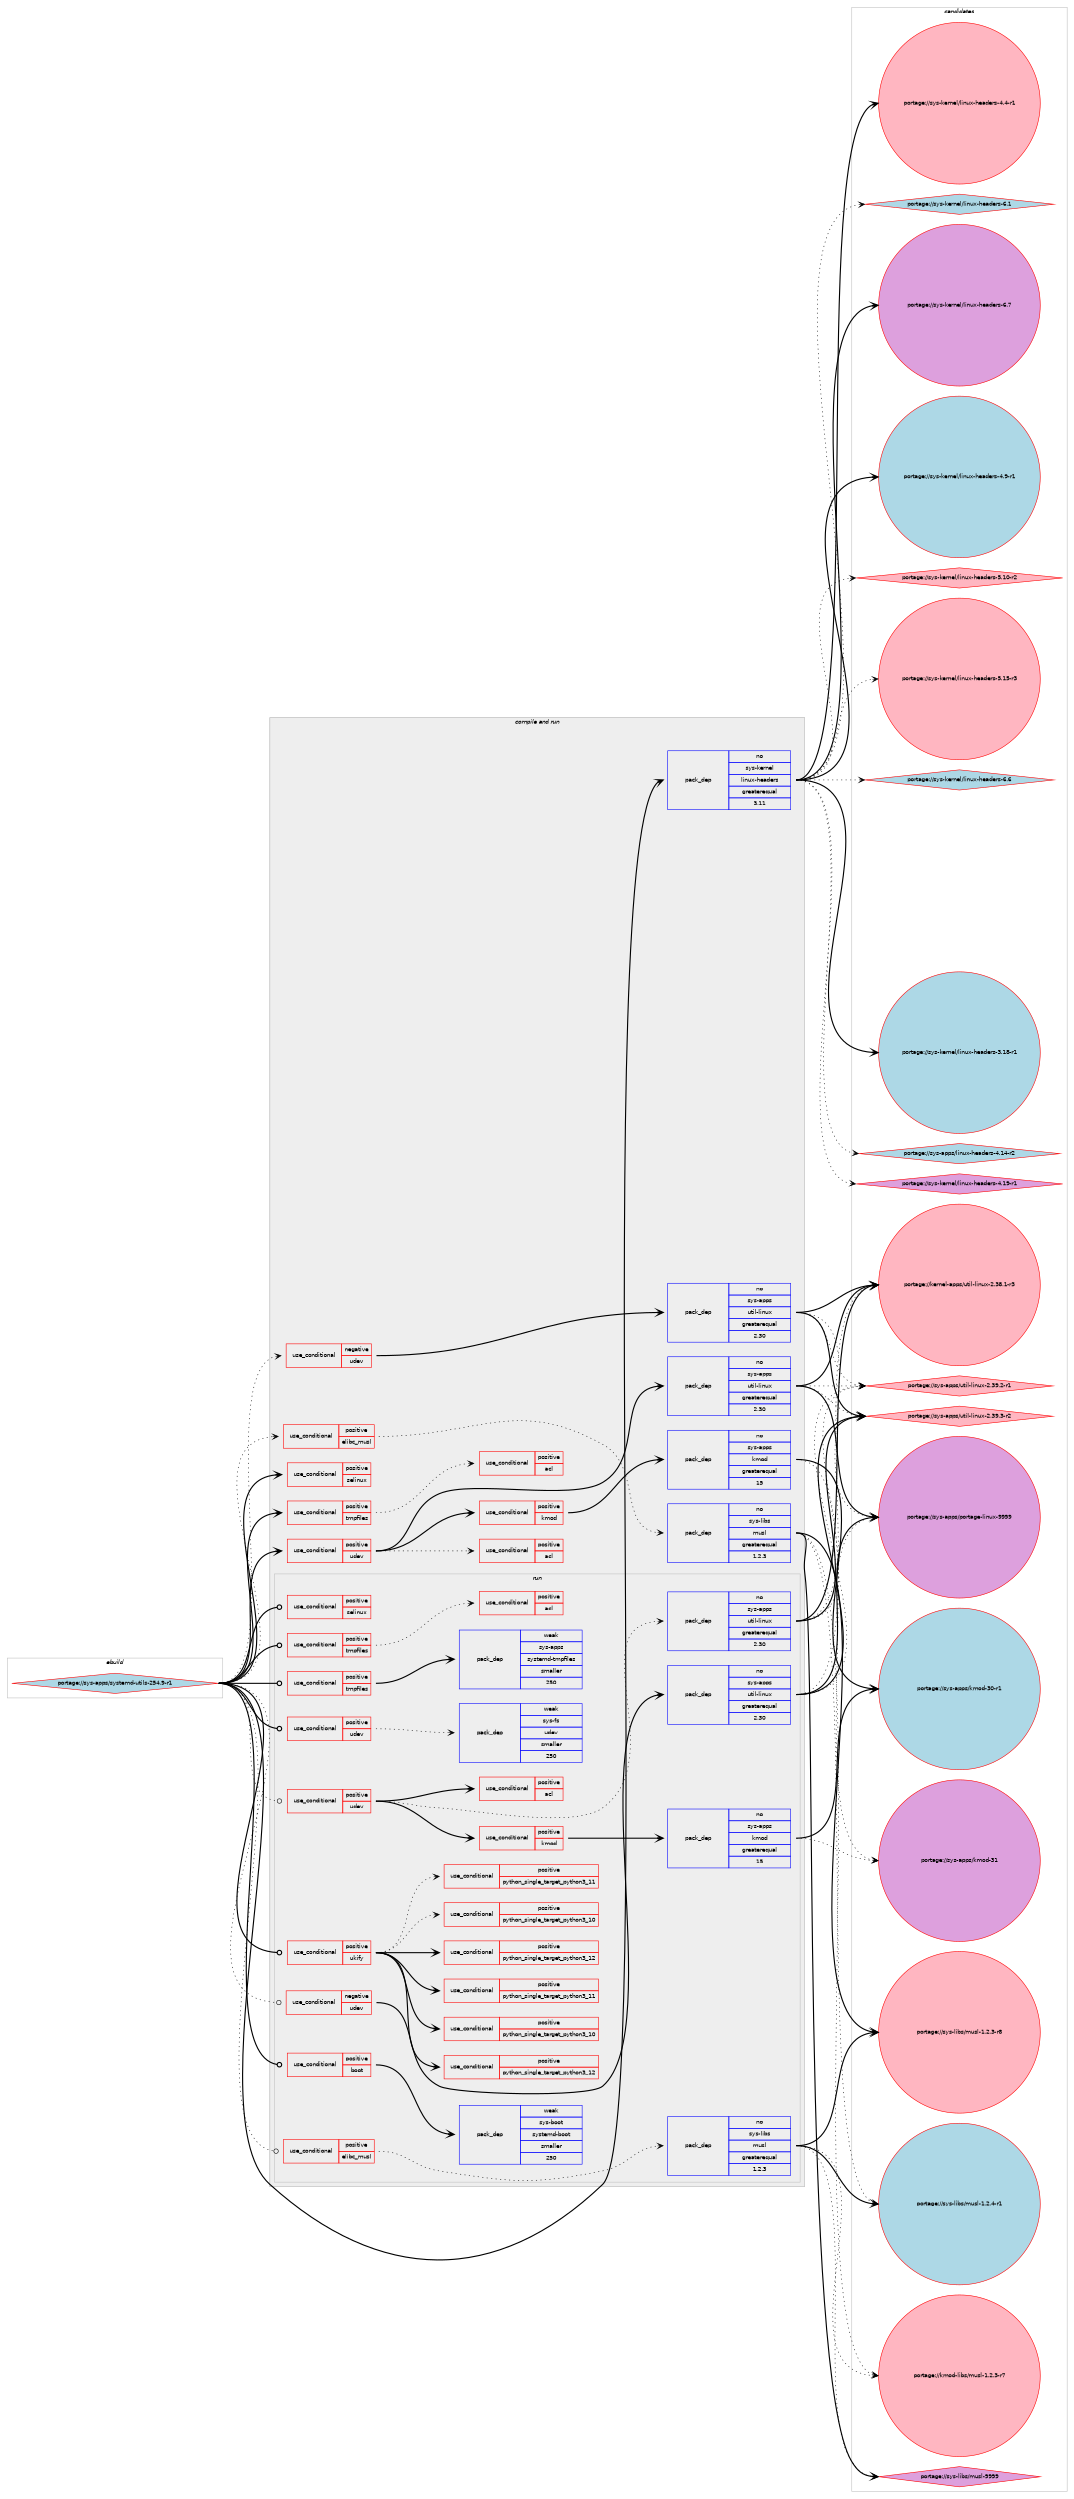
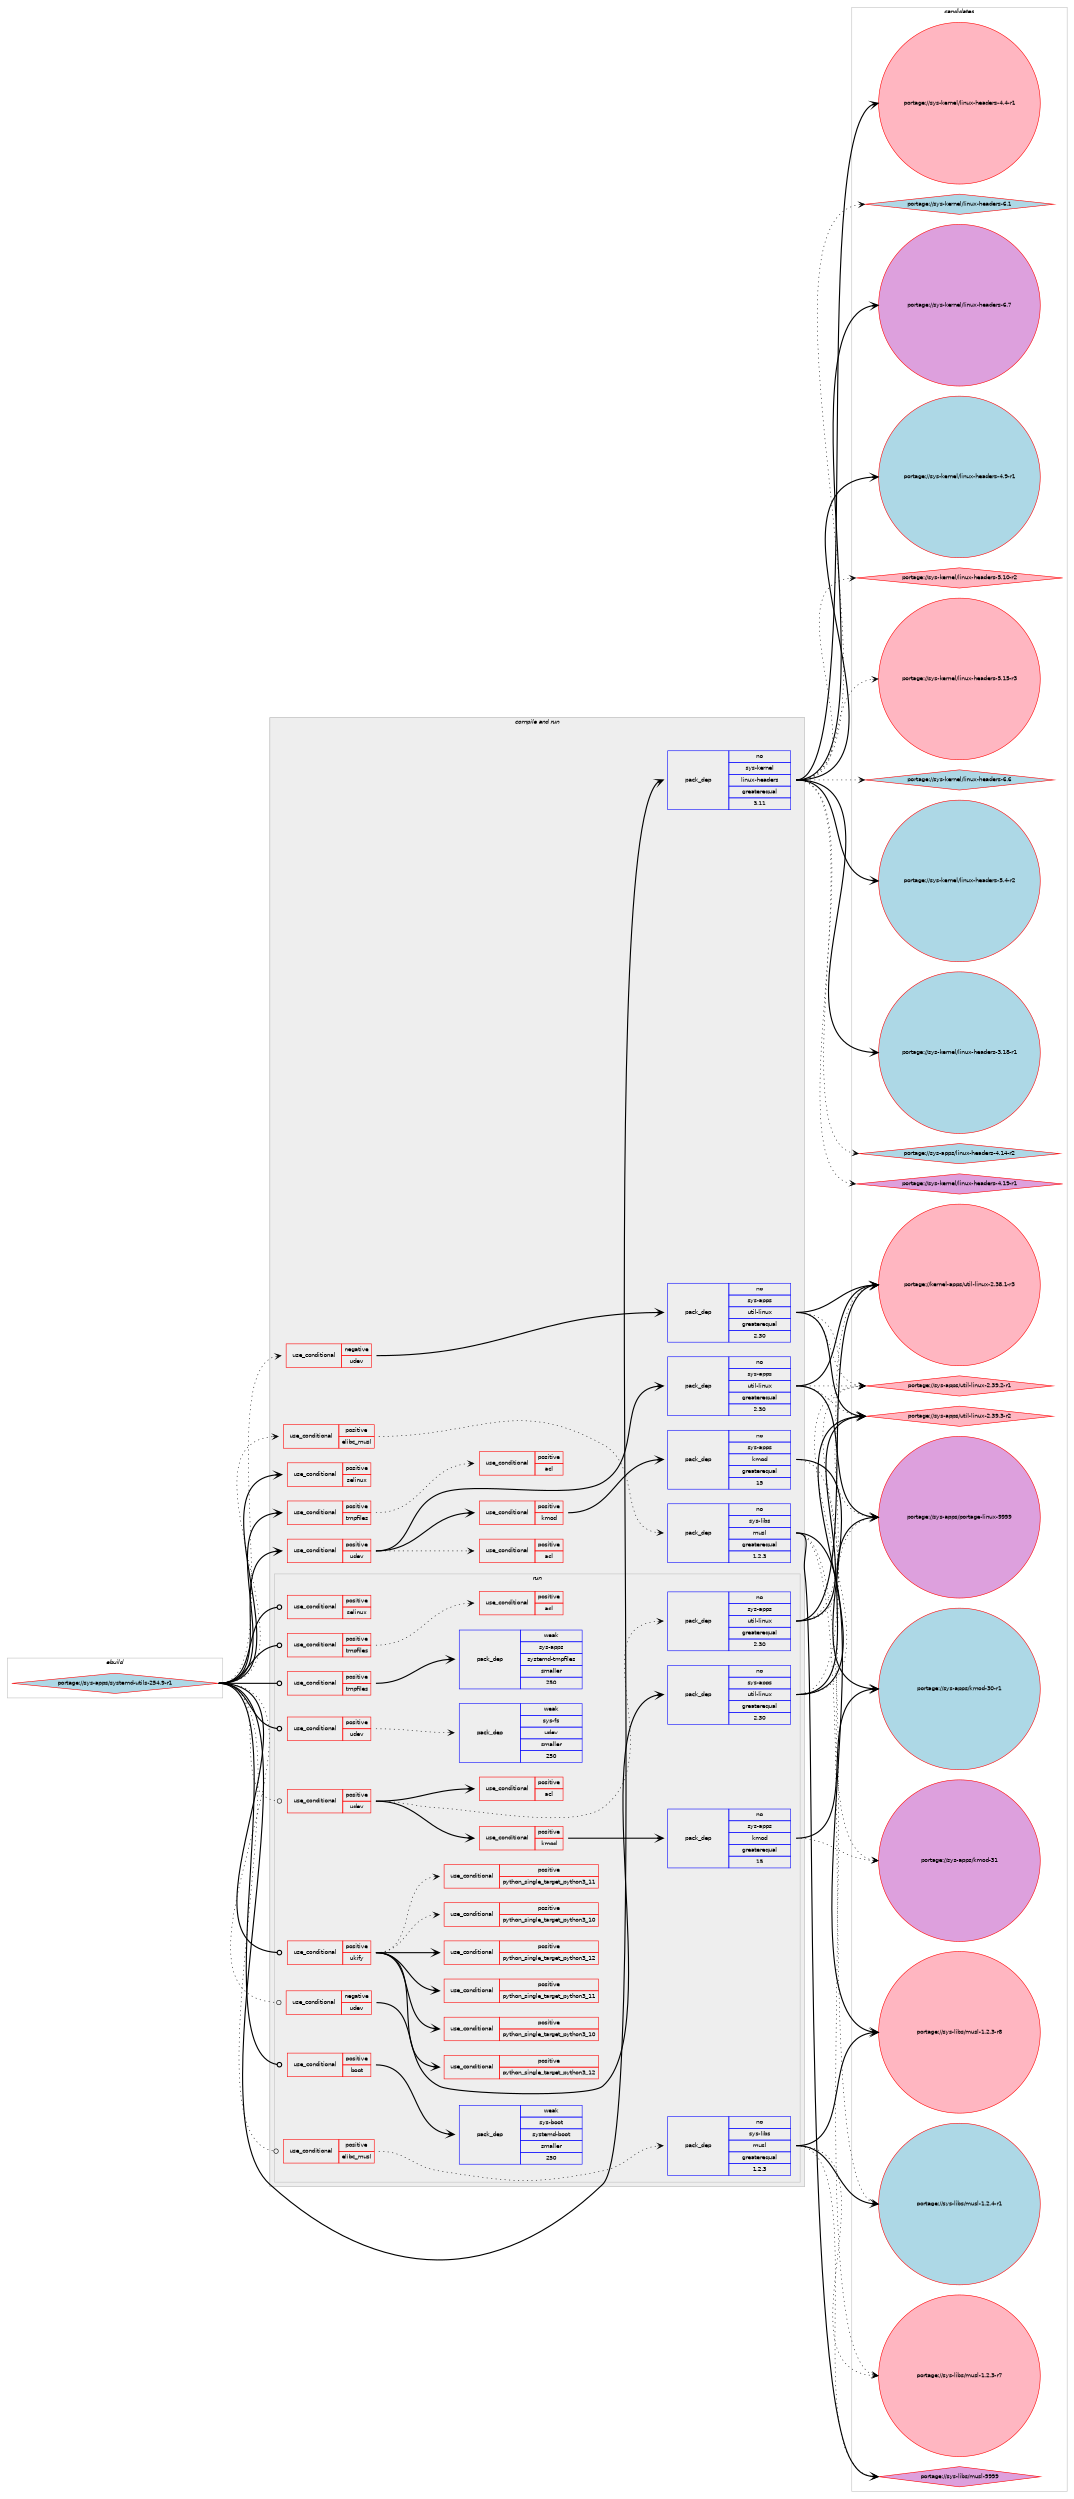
none -> (959, 881)
(959, 2376) -> (959, 2376)
